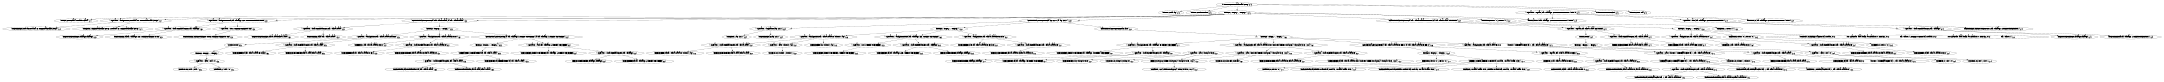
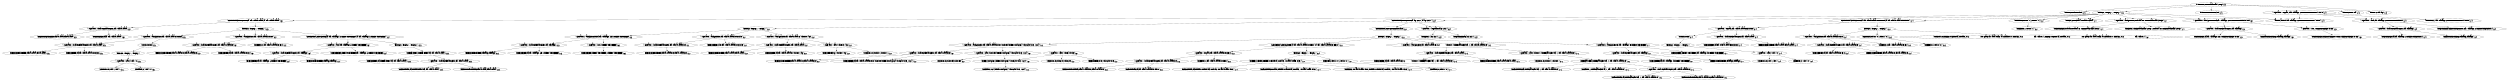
(824, 41) -> (837, 49)
